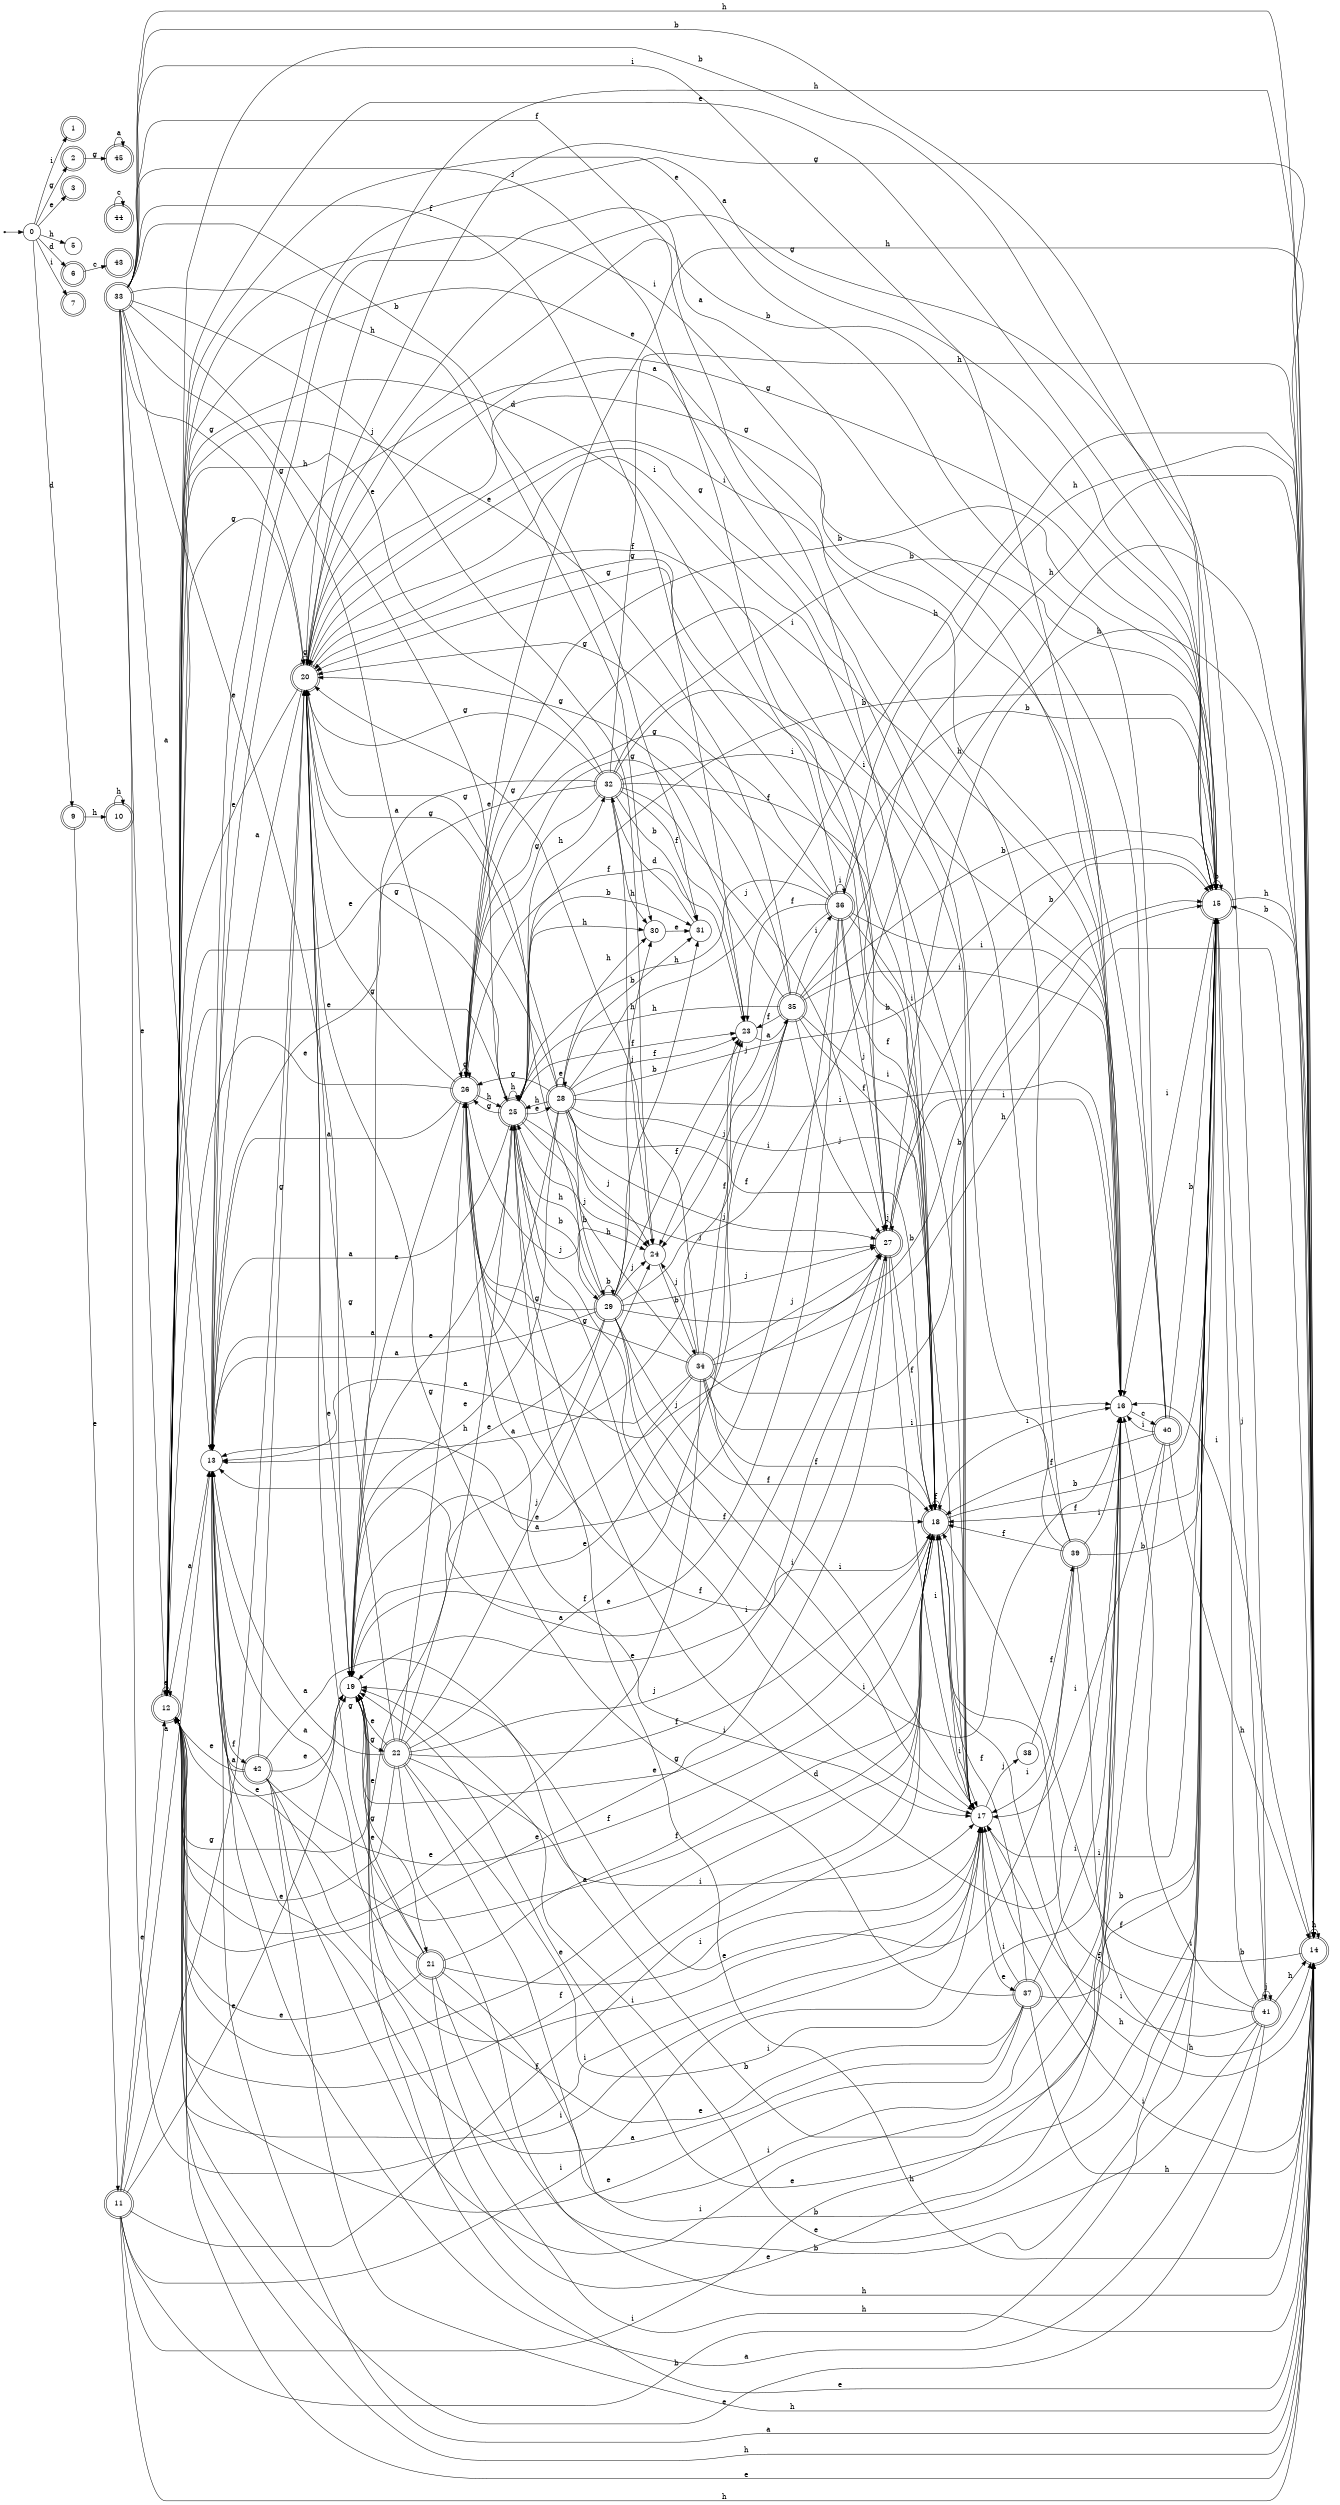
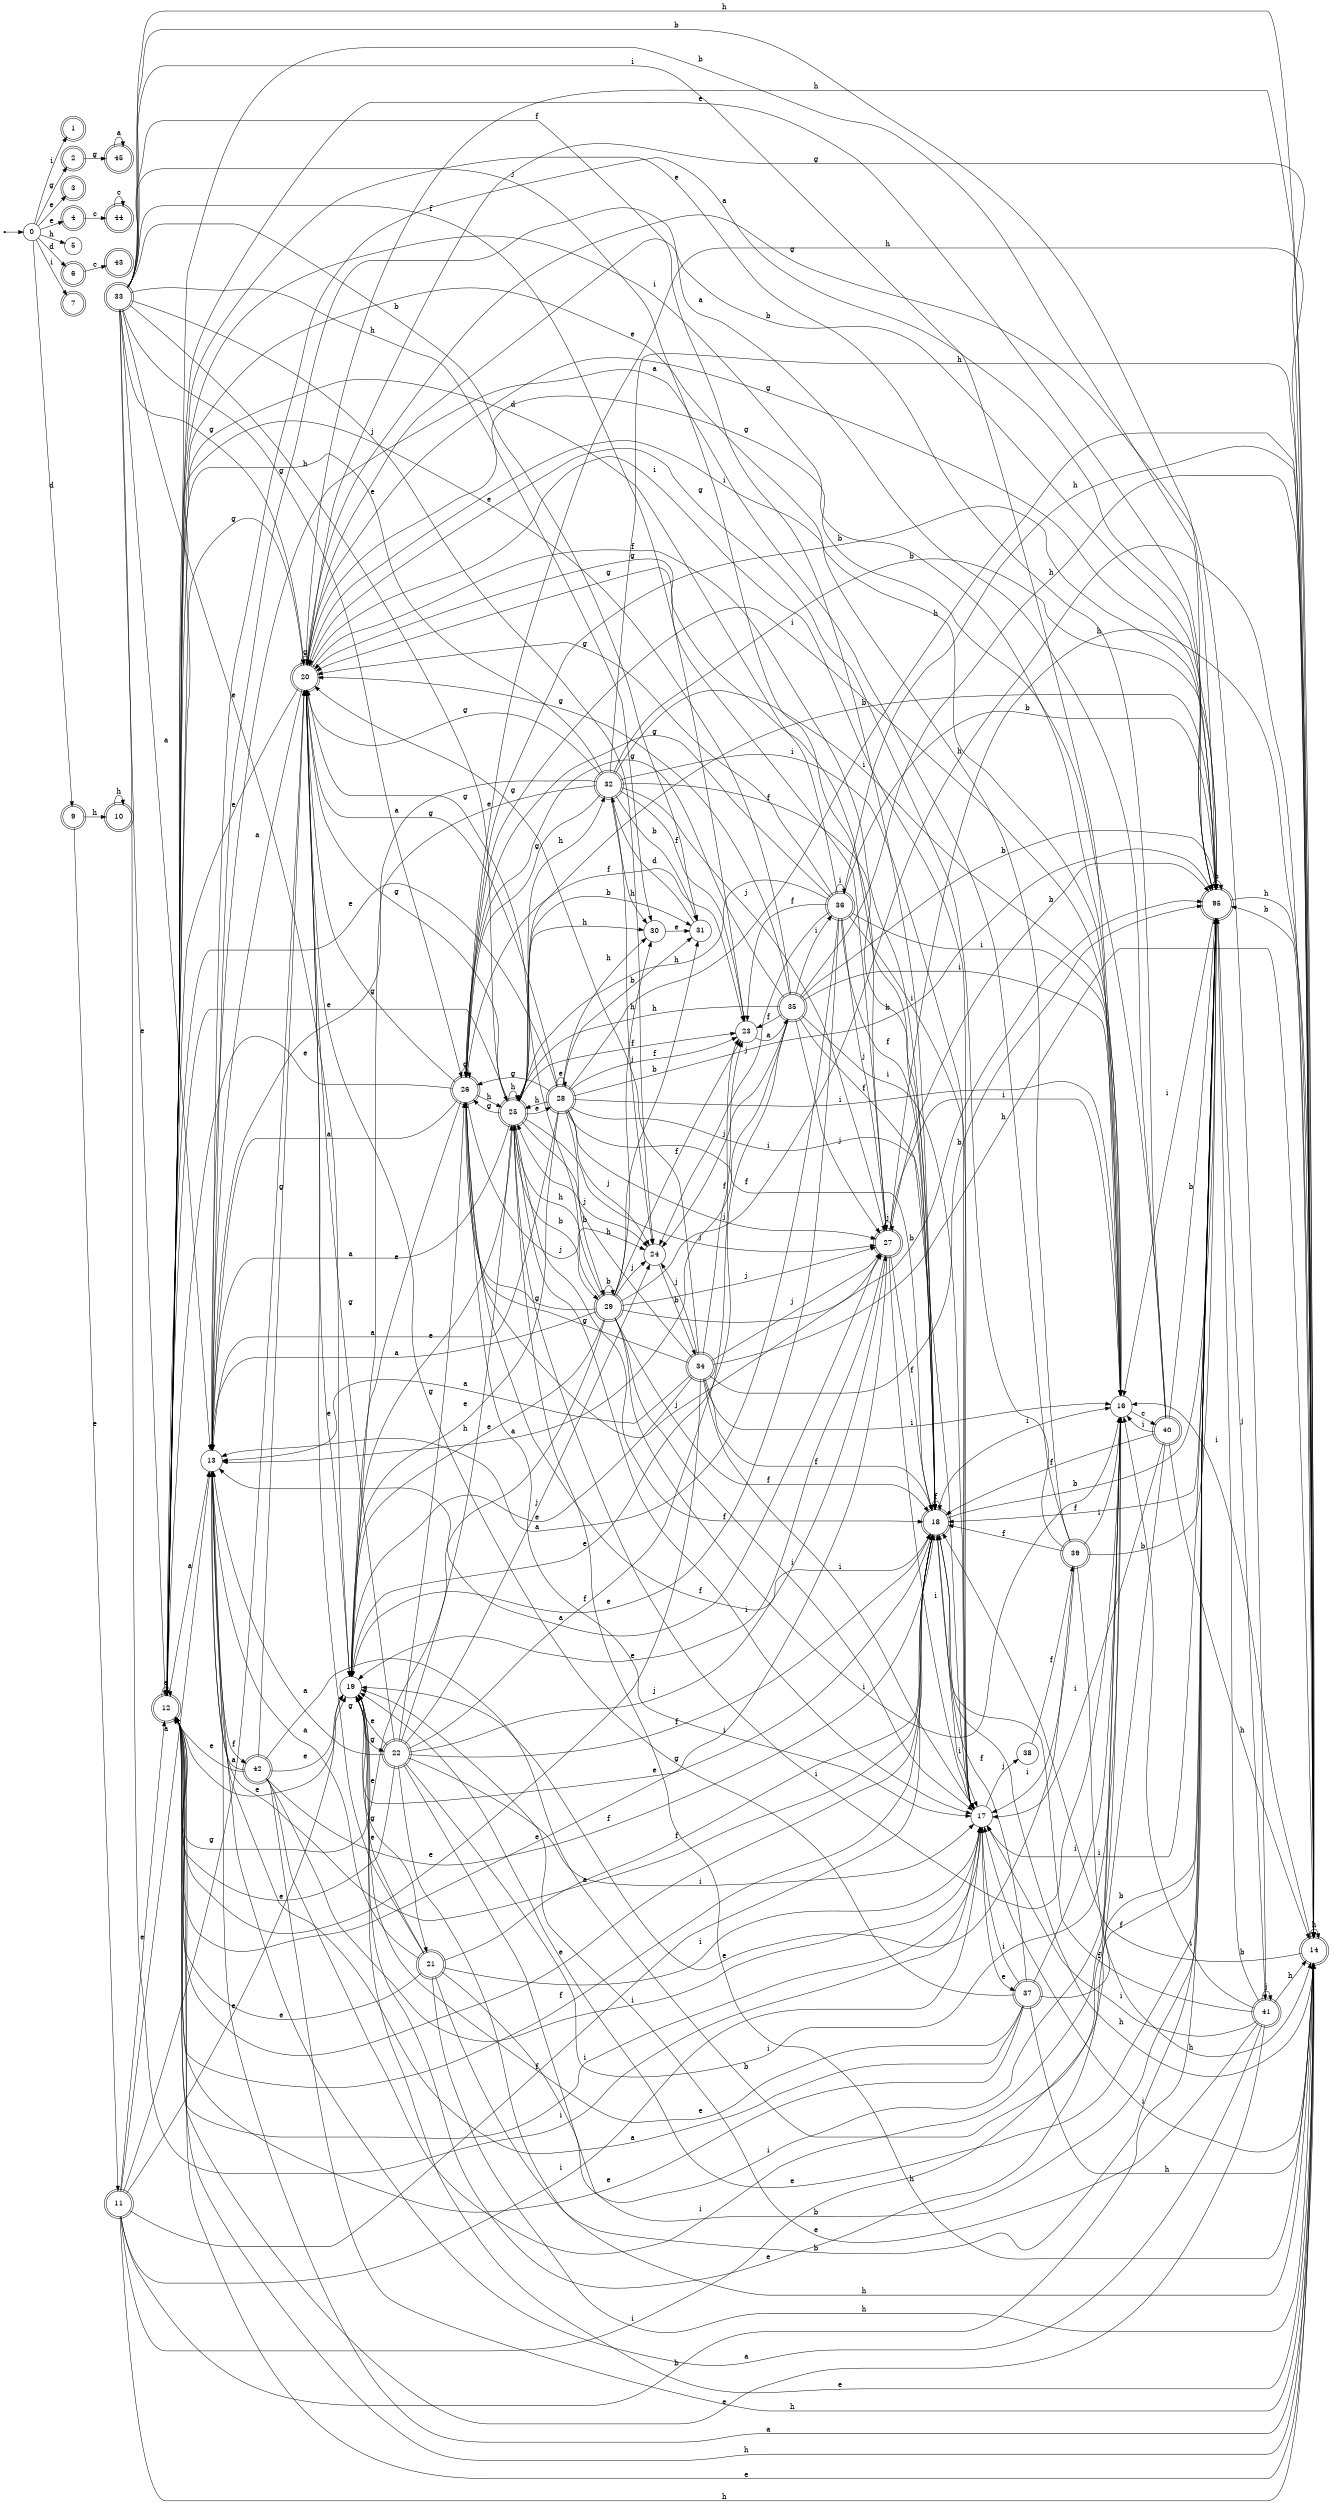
none -> (73, 218)
(1217, 904) -> (1217, 904)
(816, 1774) -> (816, 1774)
